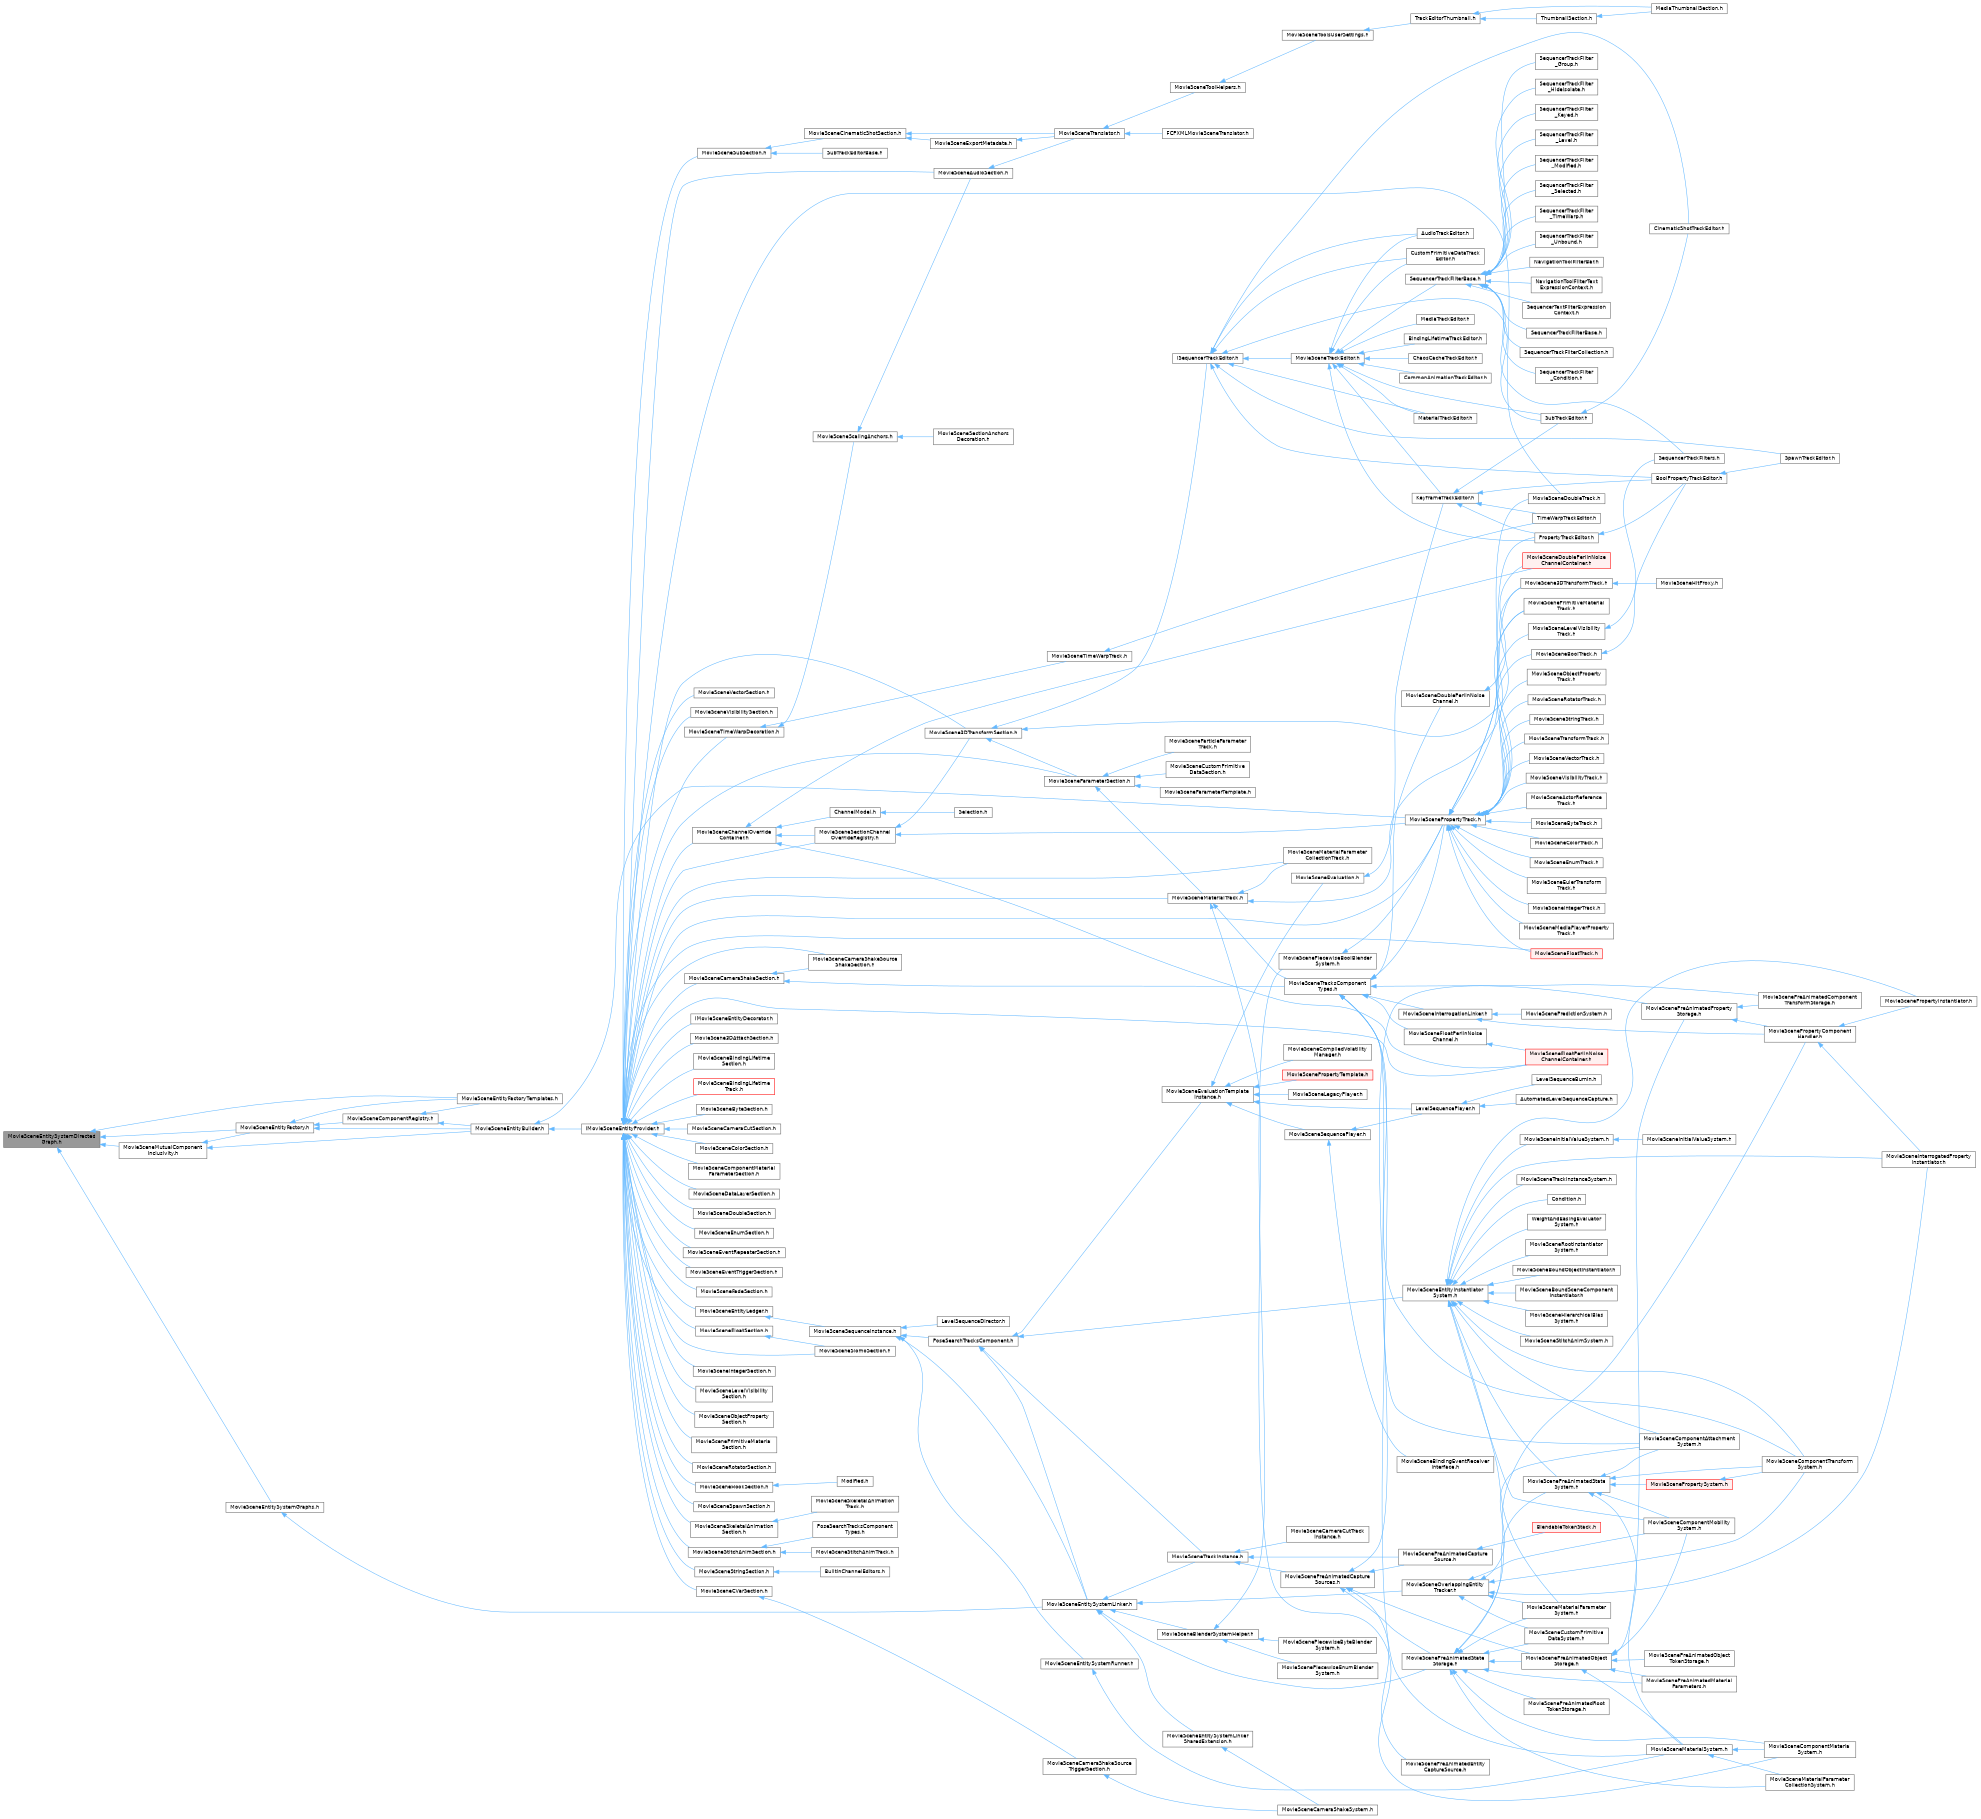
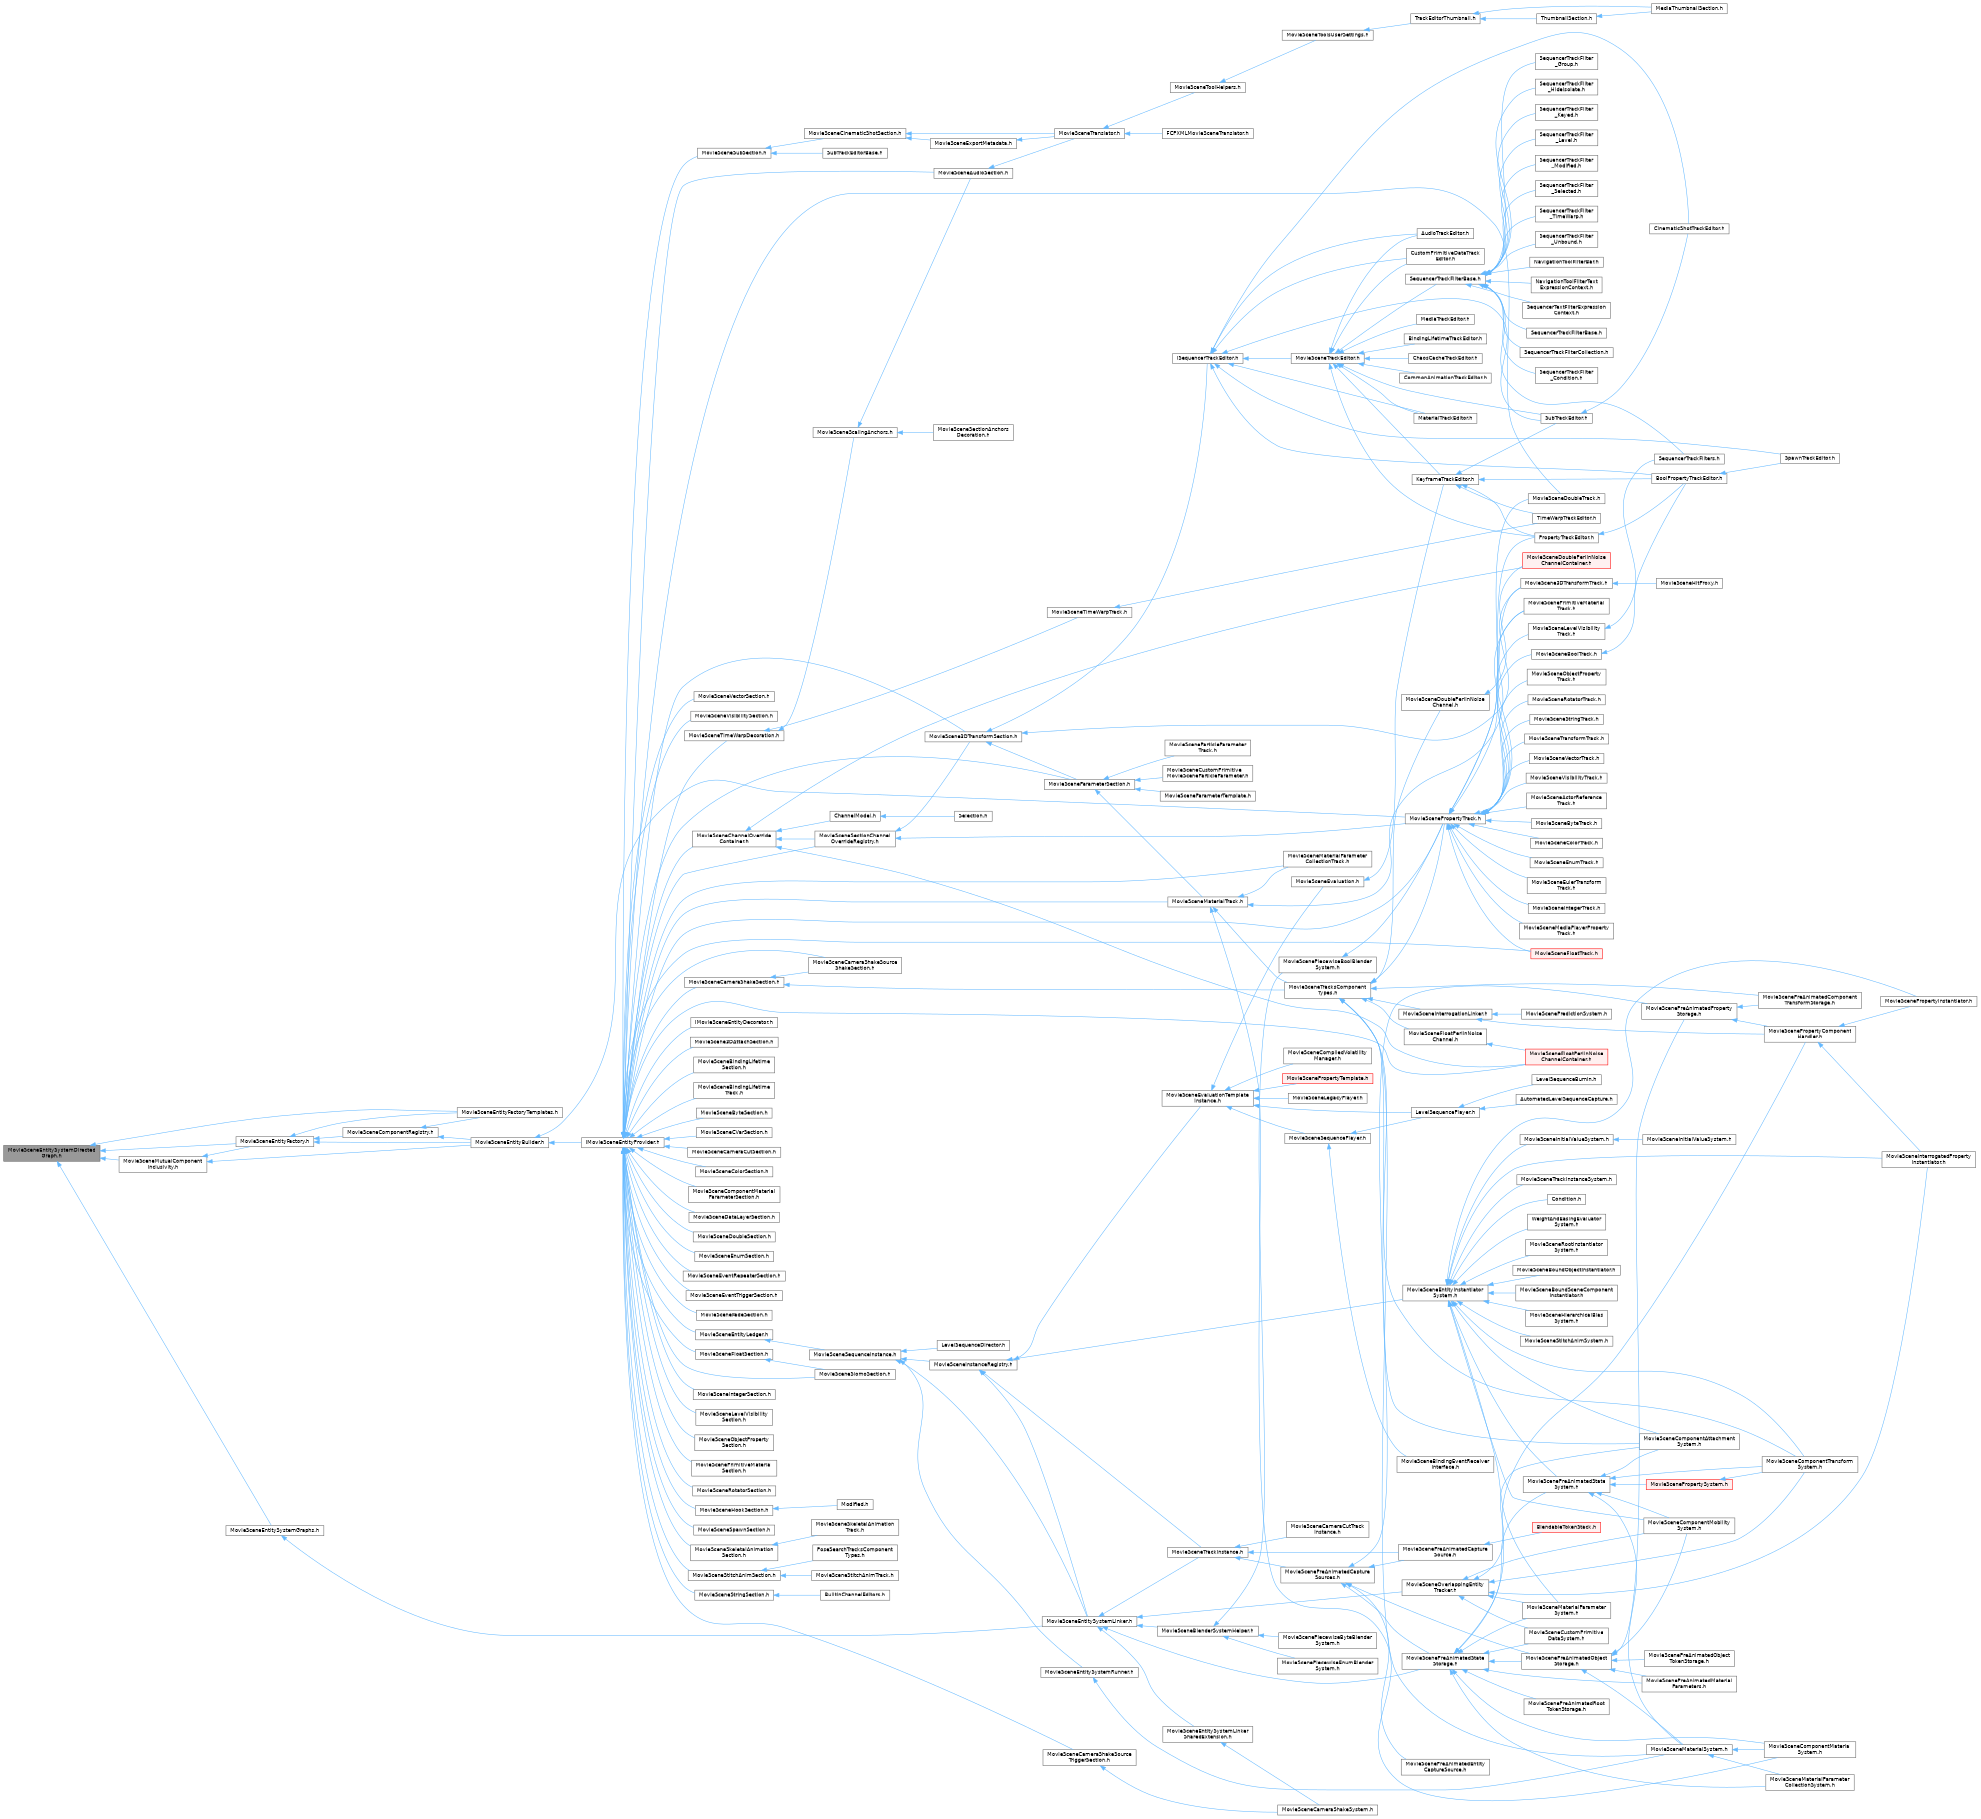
(1208, 770) -> (1208, 773)
(734, 1087) -> (734, 1090)
(973, 1341) -> (973, 1365)
(924, 1670) -> (673, 1588)
